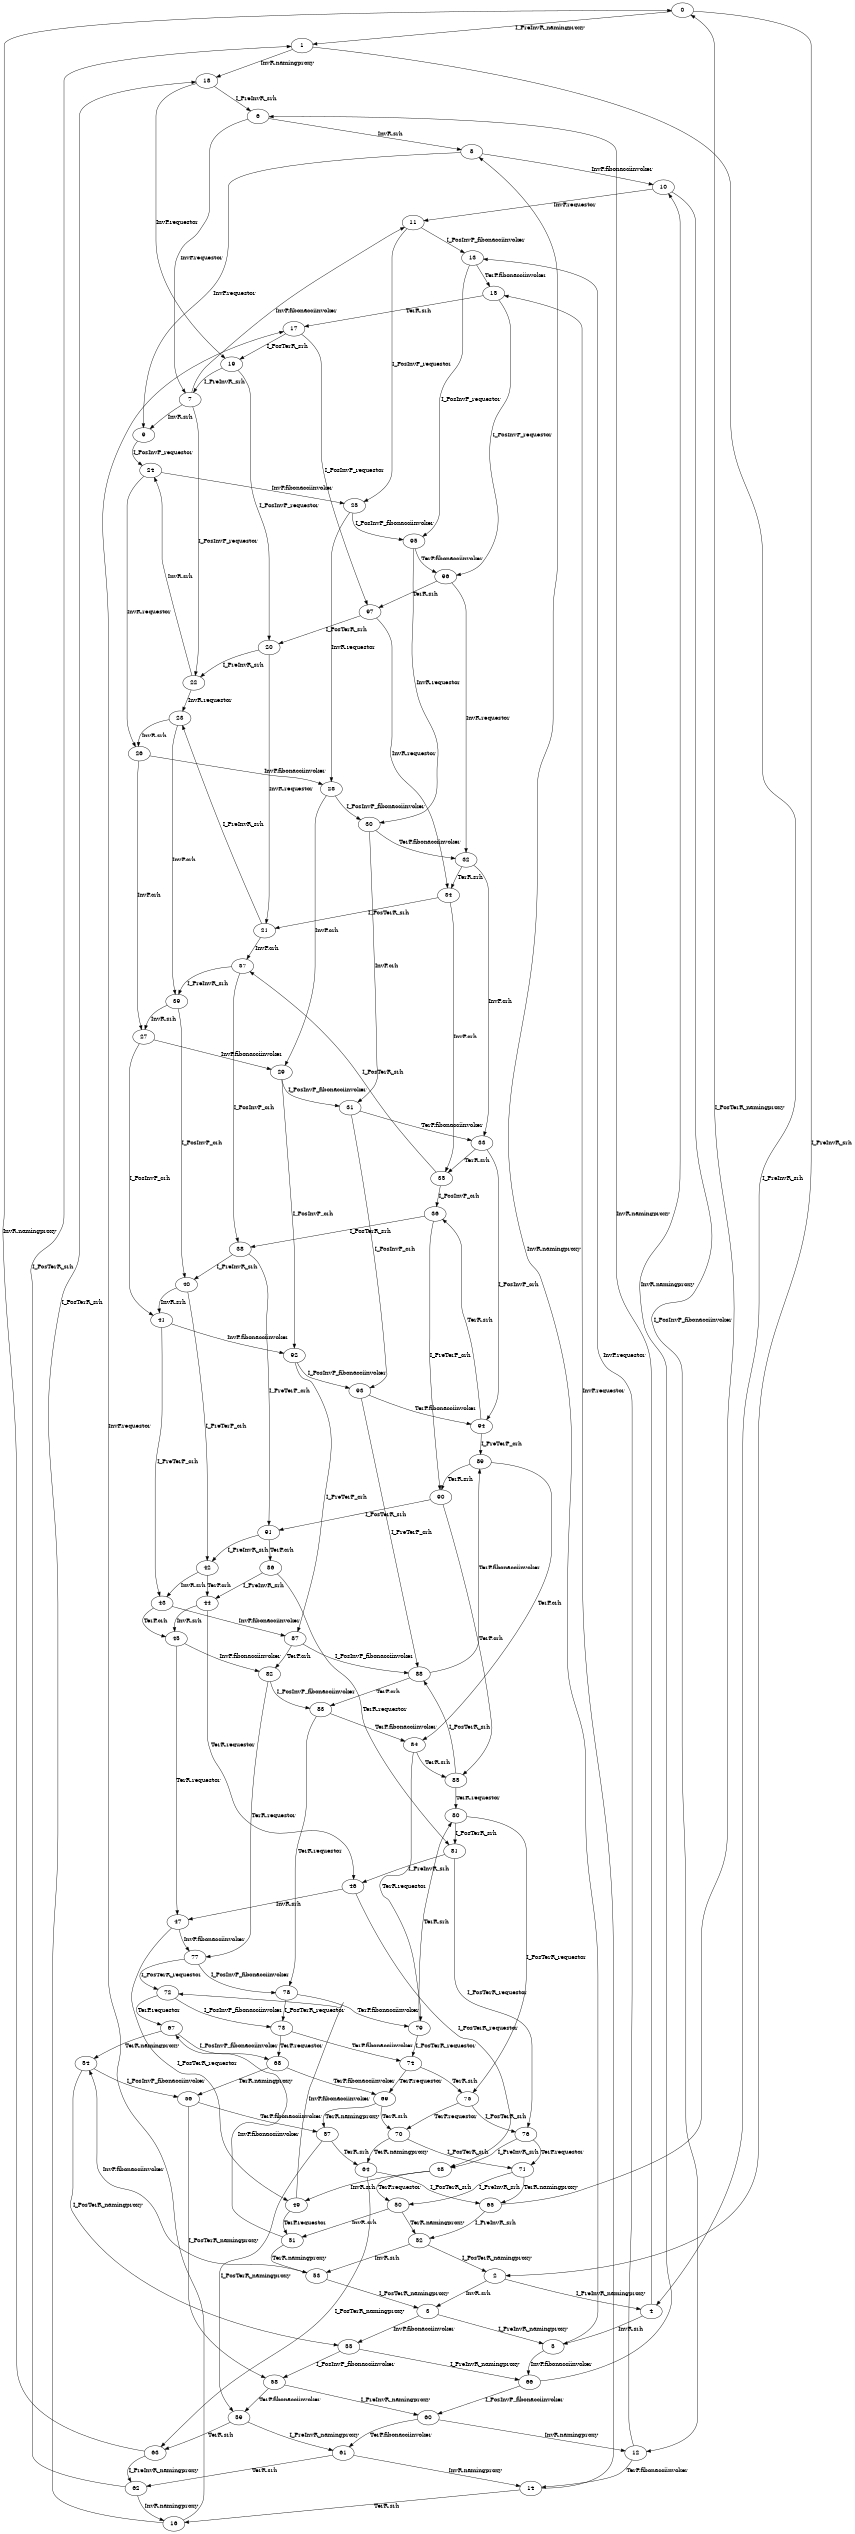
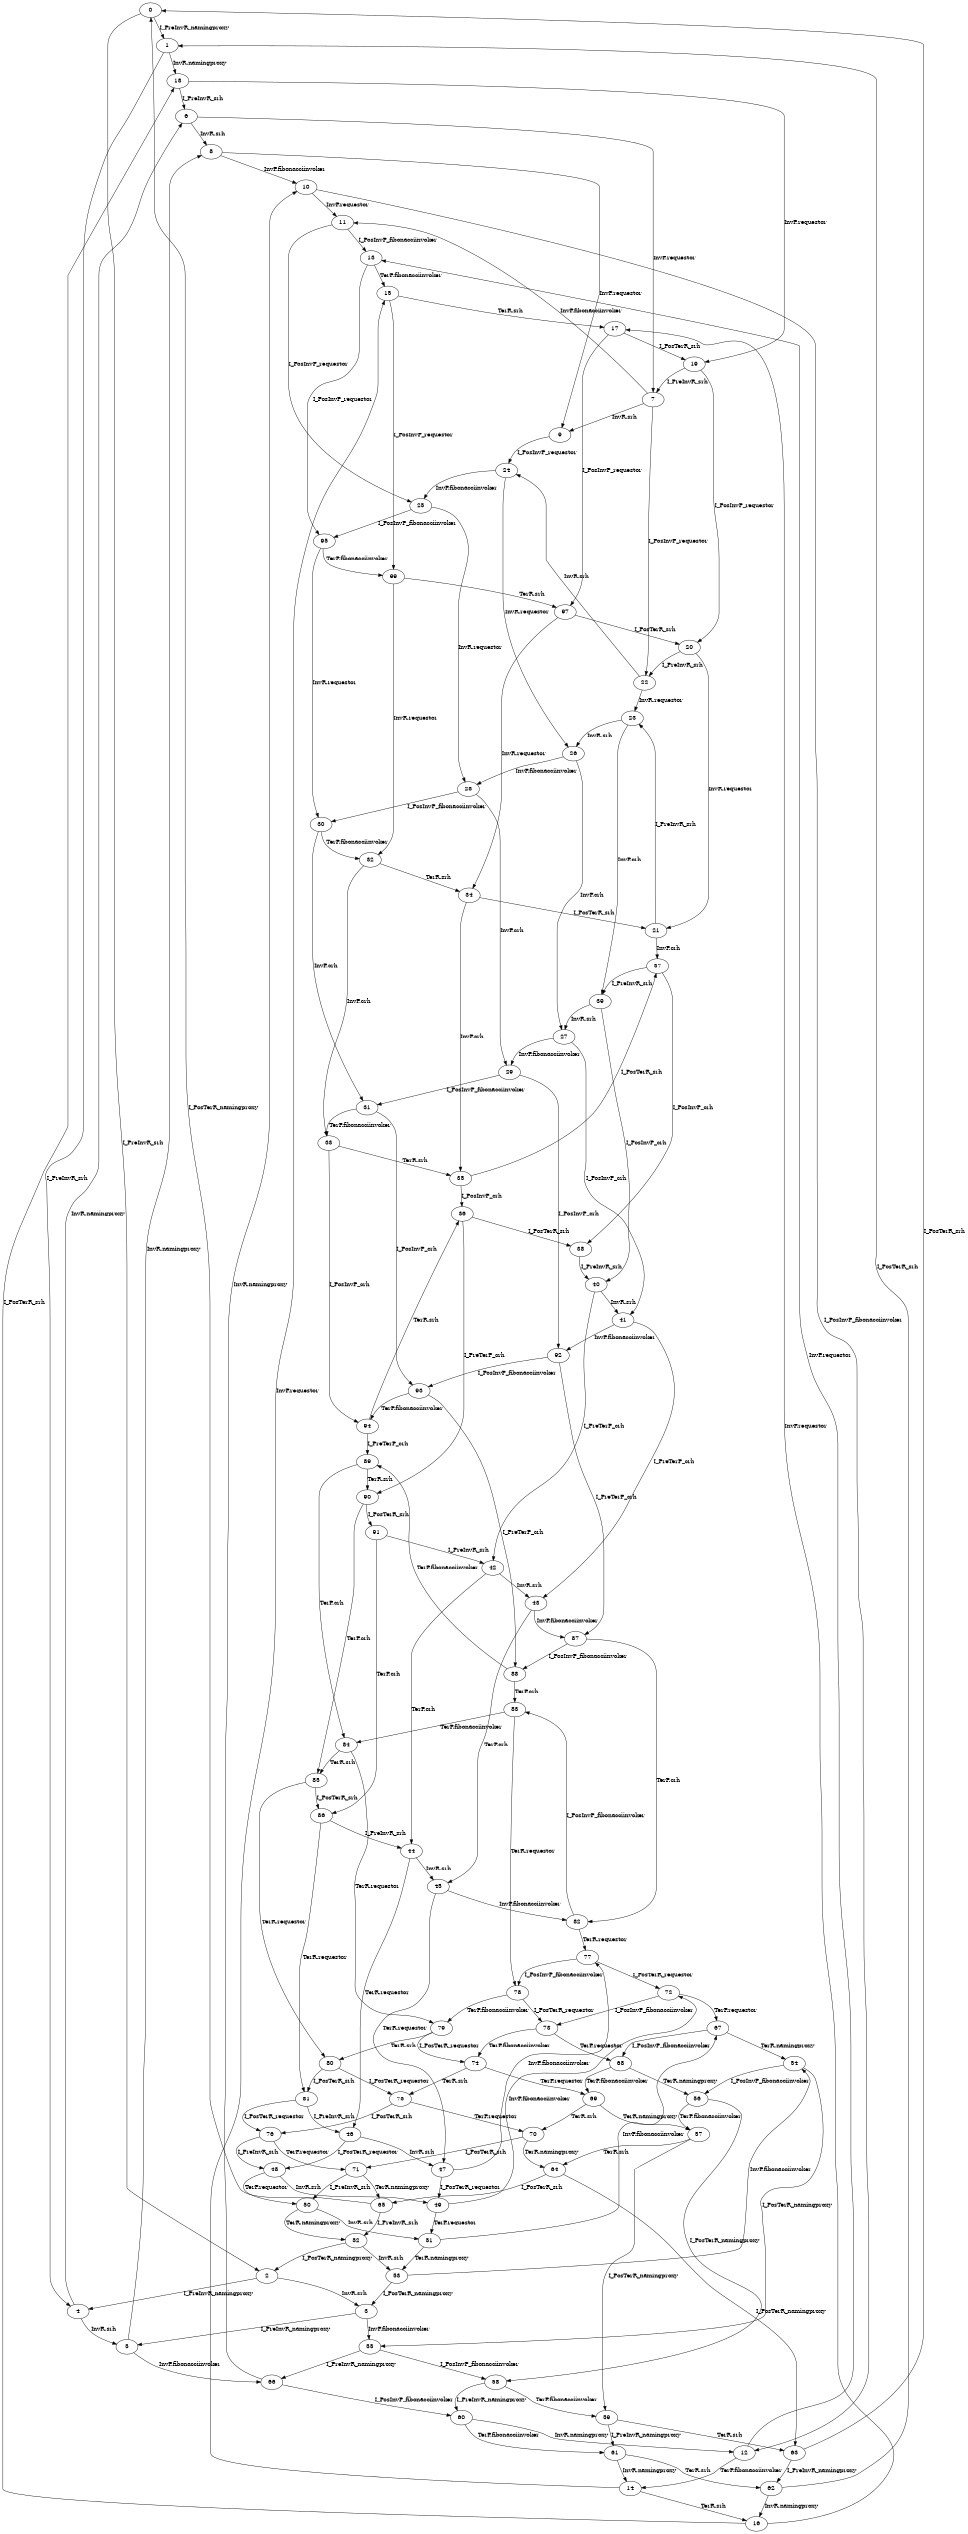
(446, 577) -> (394, 577)
(30, 1232) -> (944, 1232)
(269, 1384) -> none
(448, 1726) -> (316, 1796)
